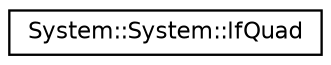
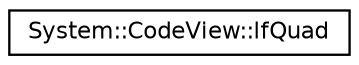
(165, 33) -> (179, 33)
